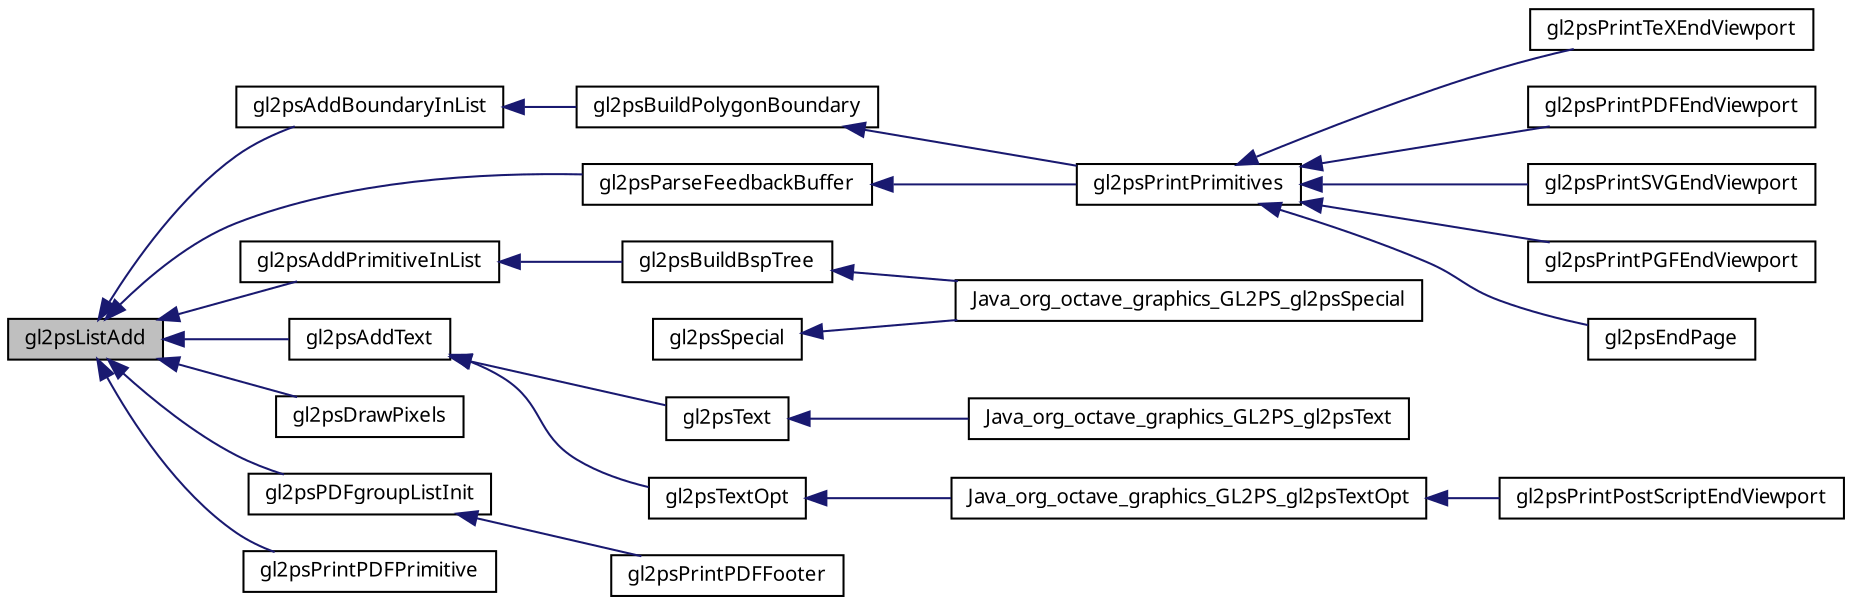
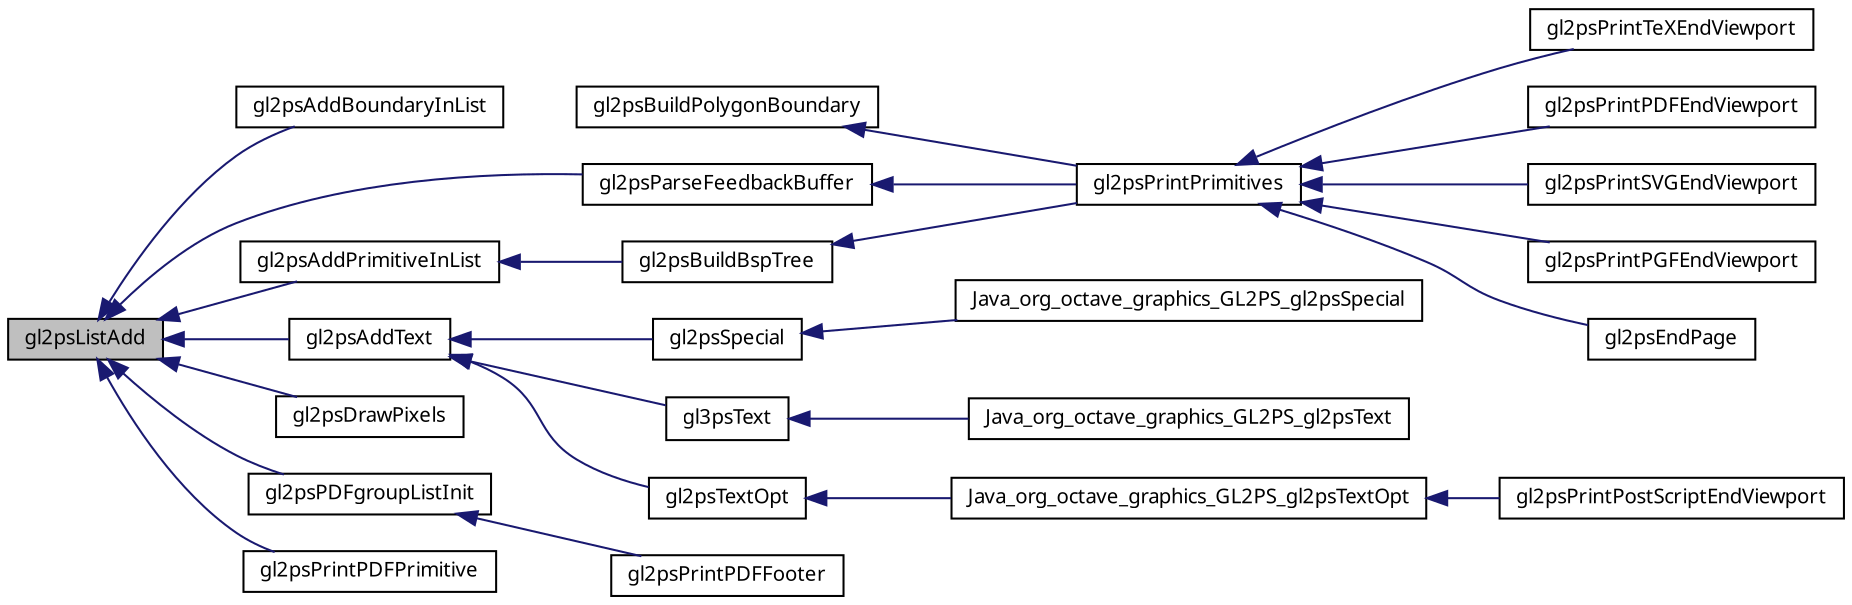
(550, 107) -> none
(906, 277) -> (965, 222)
none -> (562, 339)
(727, 419) -> (727, 419)
